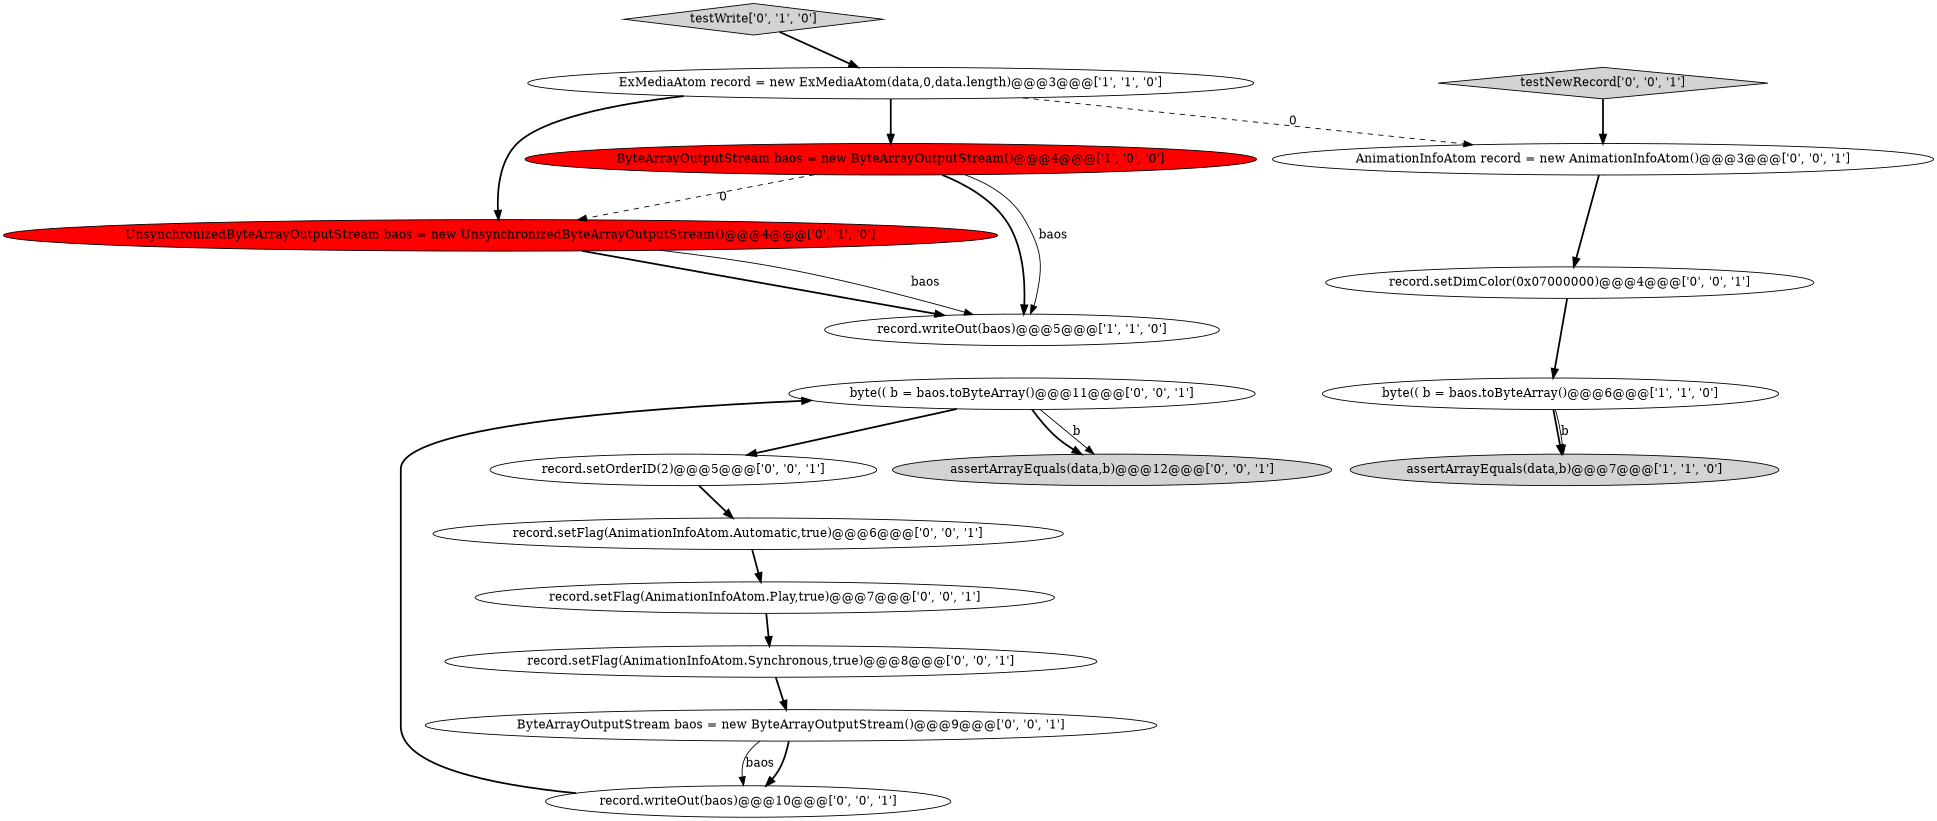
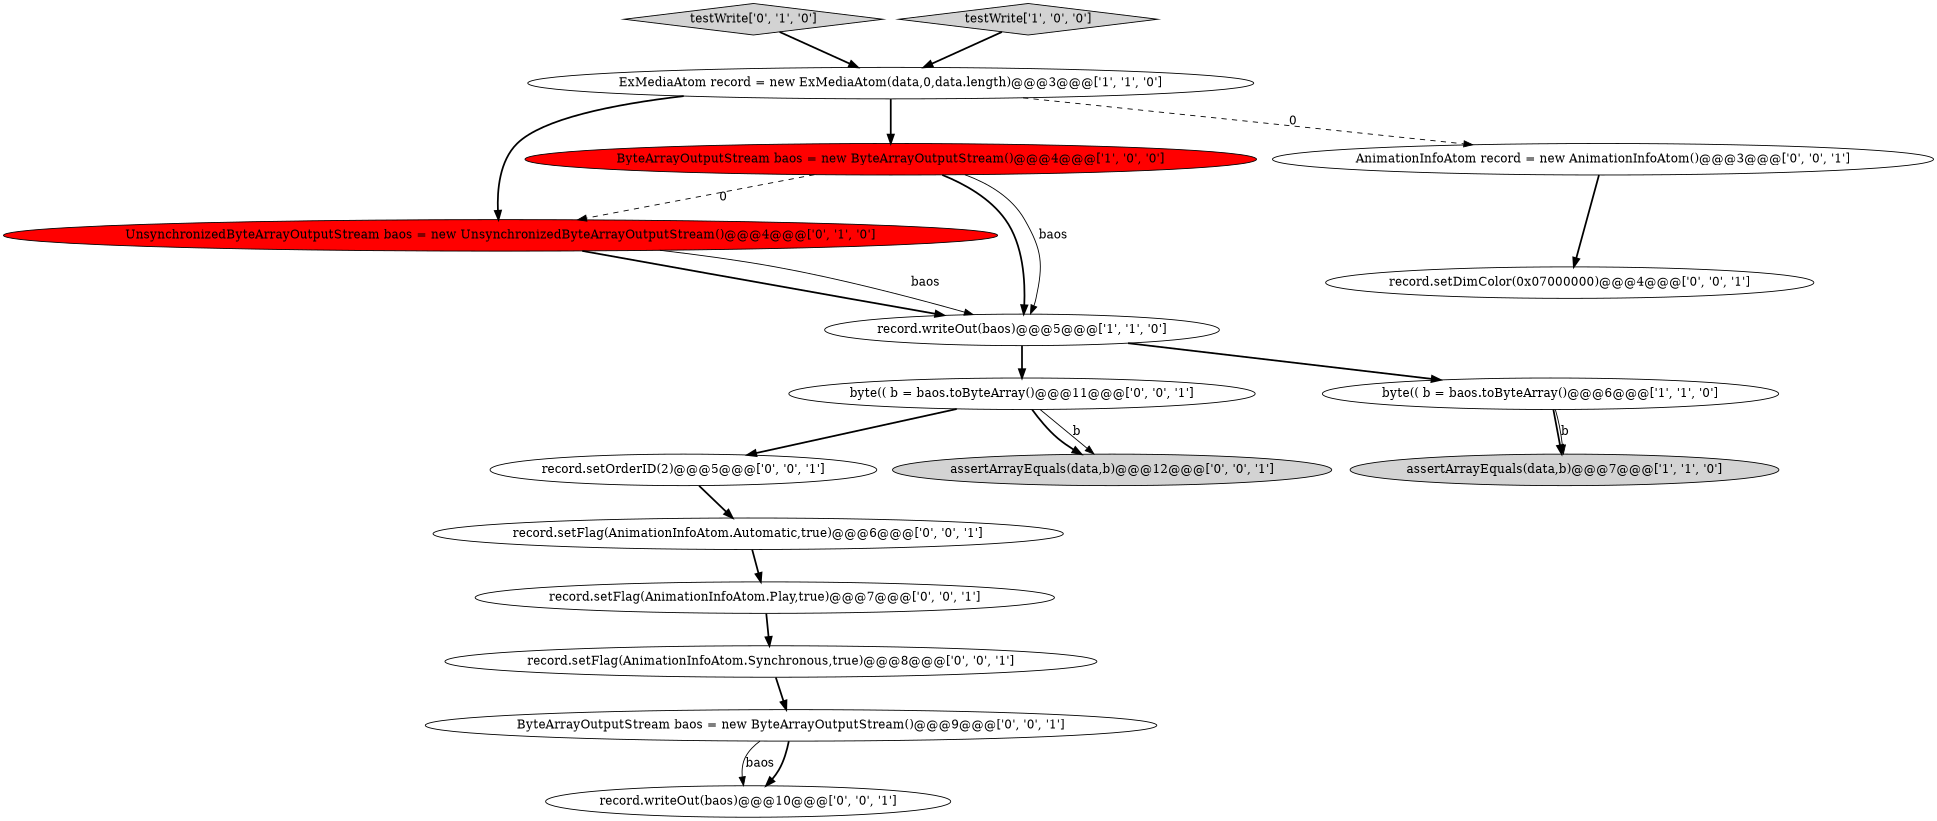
none -> (1028, 19)
(1603, 83) -> none
(1561, 334) -> (1280, 361)
(401, 489) -> (1022, 357)
